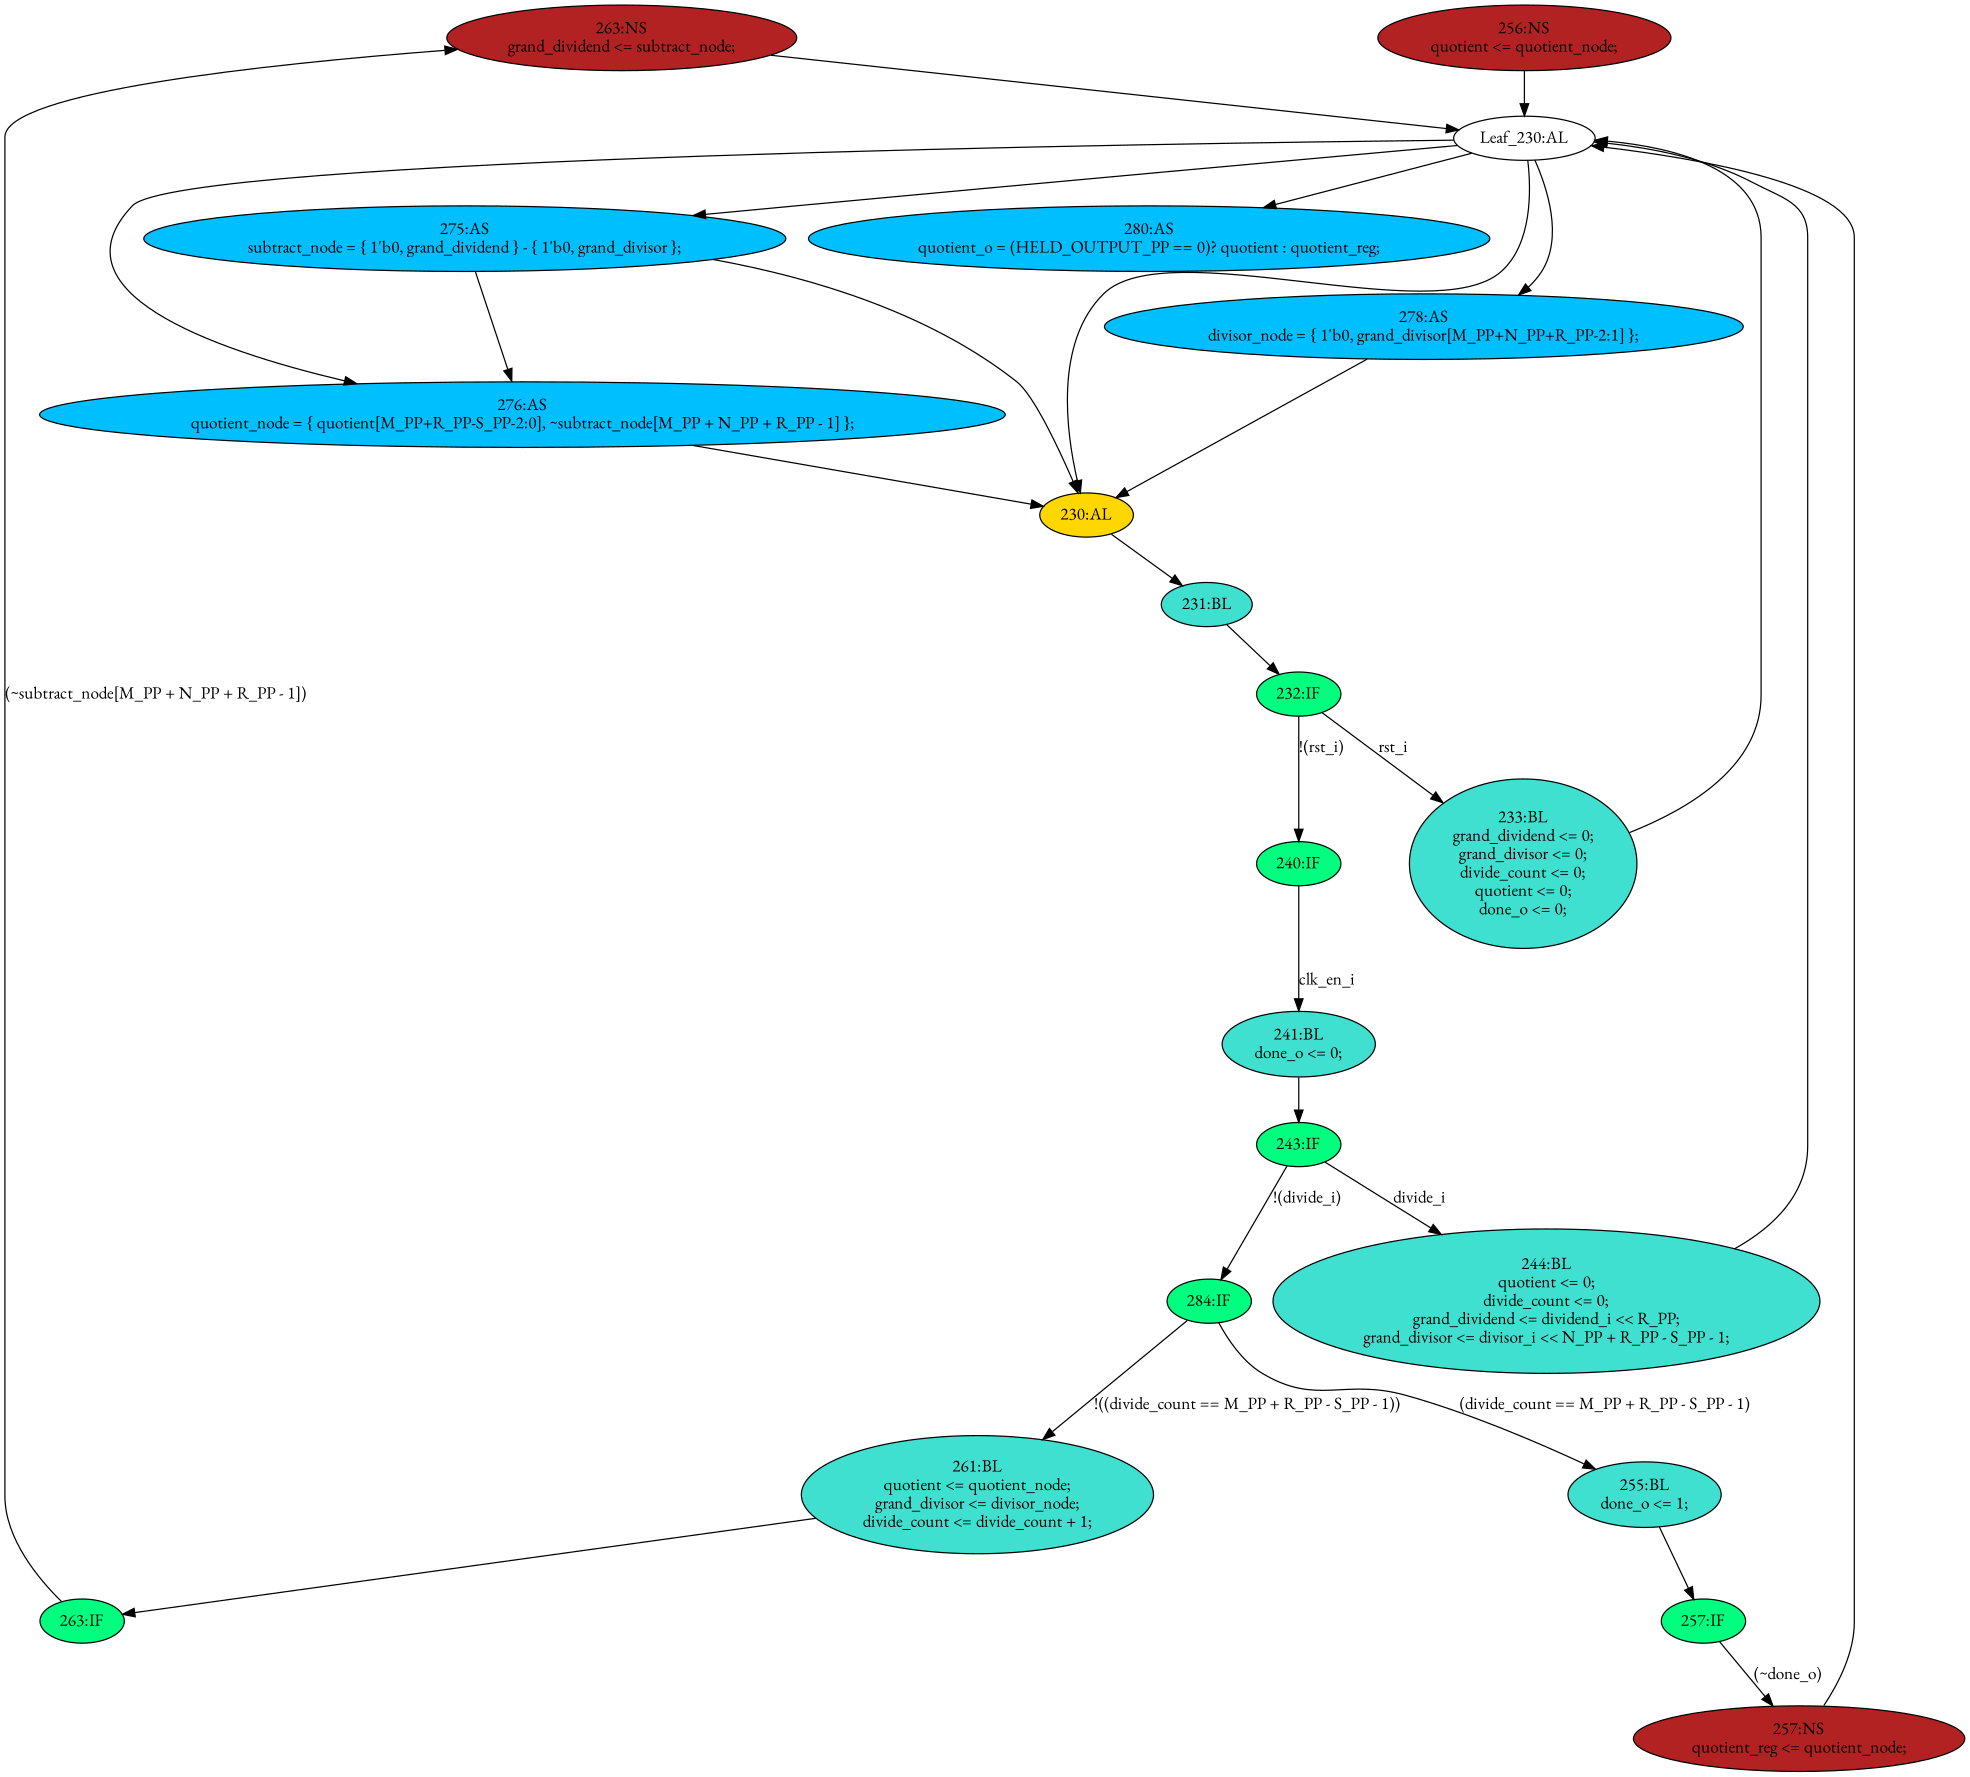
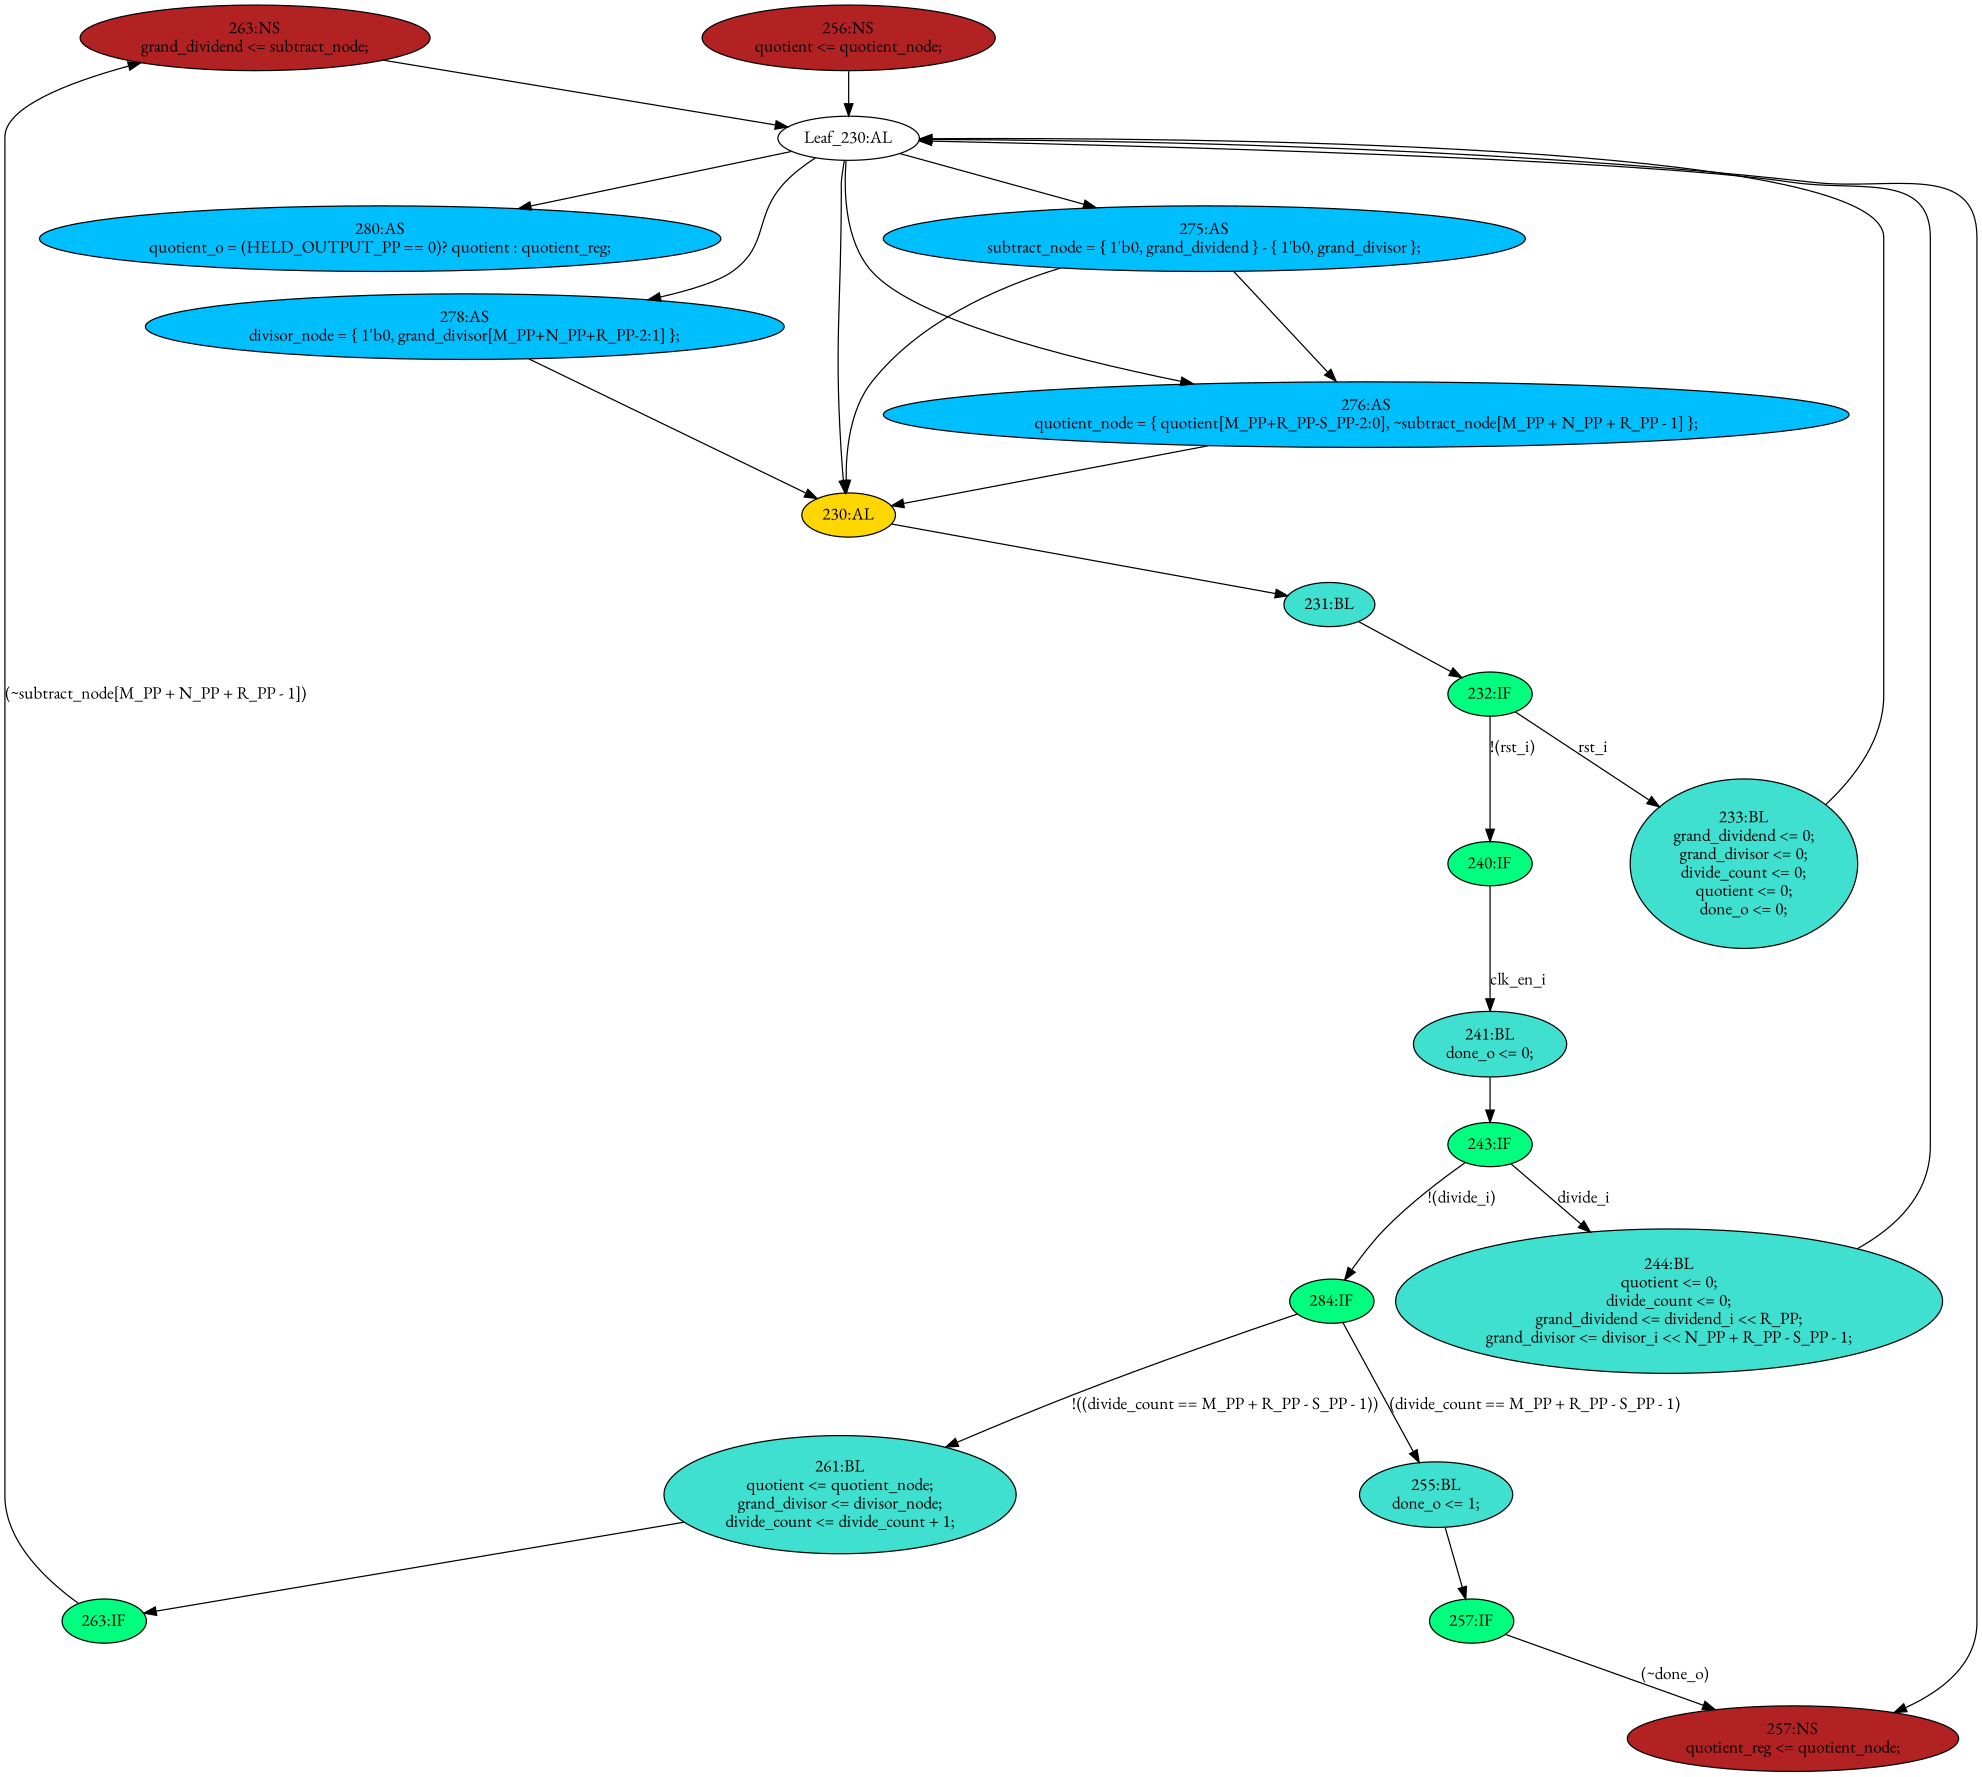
(1854, 836) -> (1977, 444)
